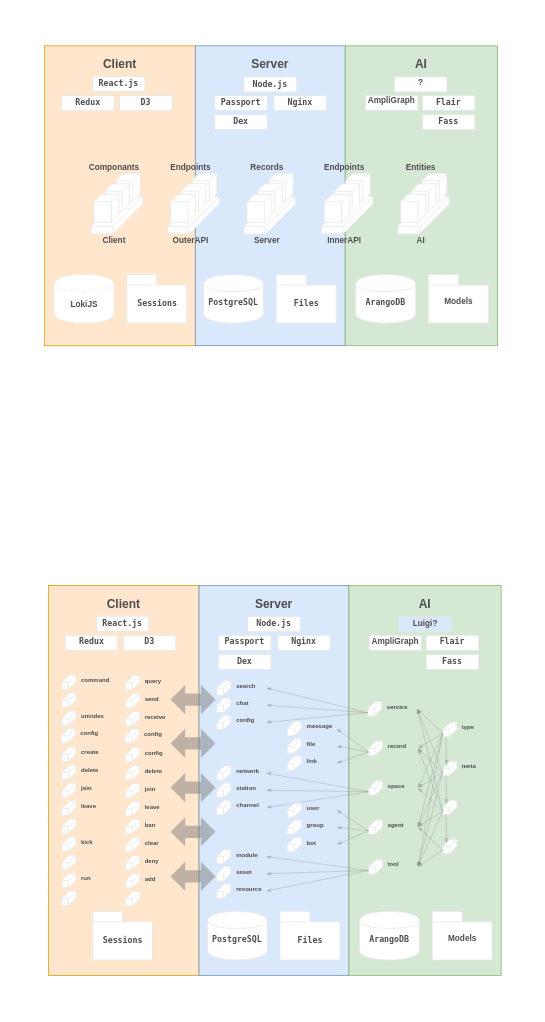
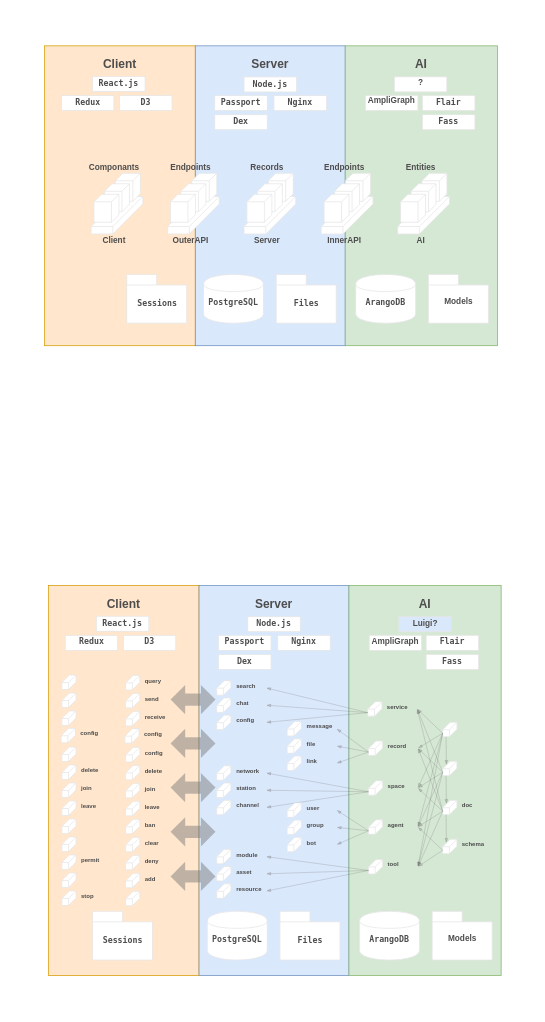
(84, 299) -> none
(96, 682) -> none
(96, 718) -> none
(480, 729) -> none
(96, 754) -> none
(480, 768) -> none
none -> (480, 807)
(96, 844) -> none
none -> (480, 846)
none -> (96, 862)
(96, 880) -> none
none -> (96, 898)
